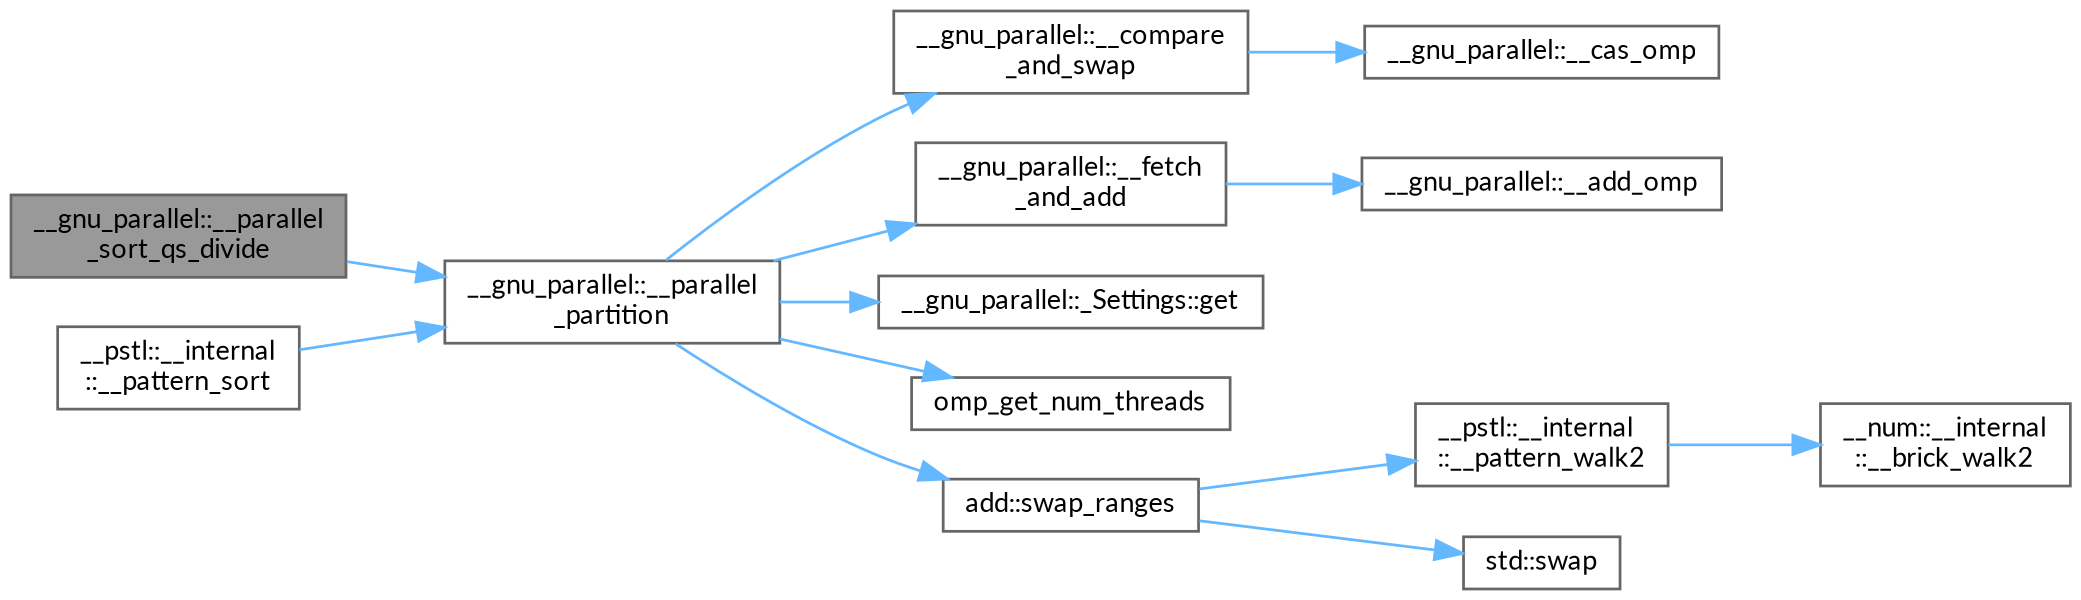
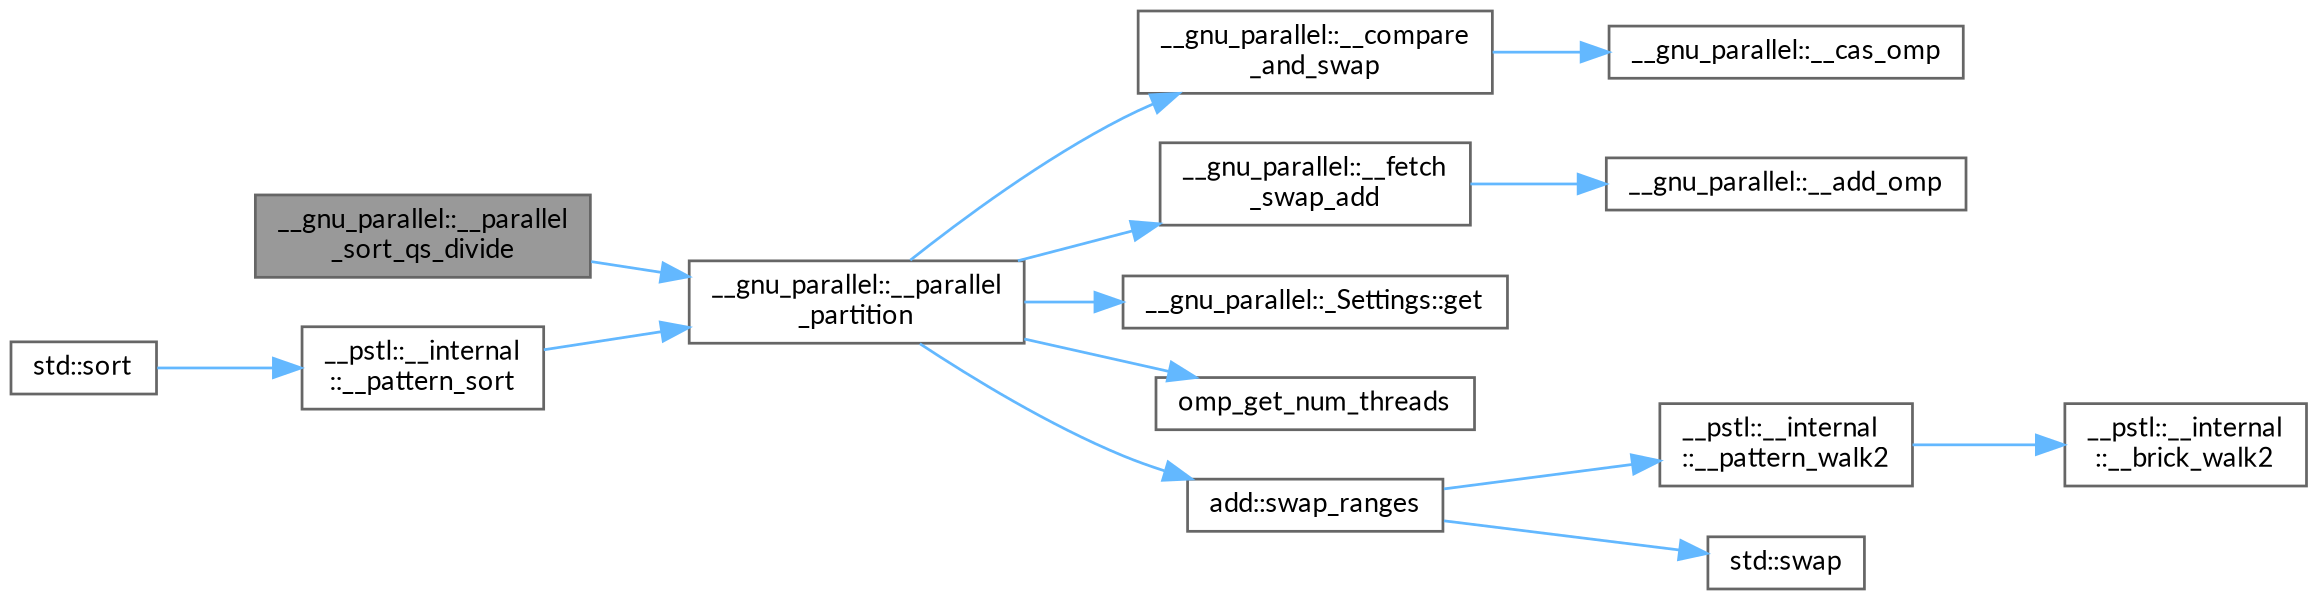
(1071, 184) -> (1315, 184)
none -> (84, 368)
(1945, 445) -> (2186, 445)
